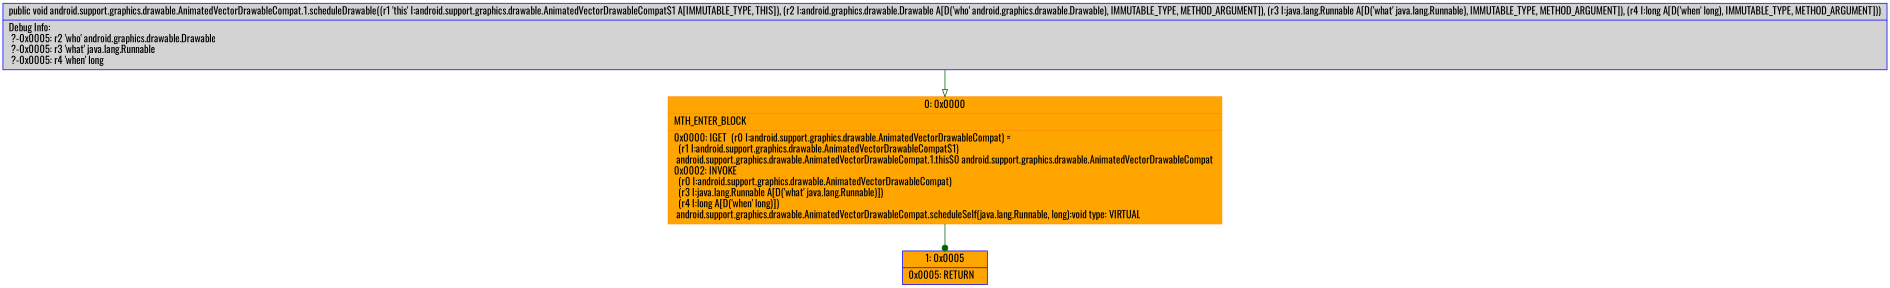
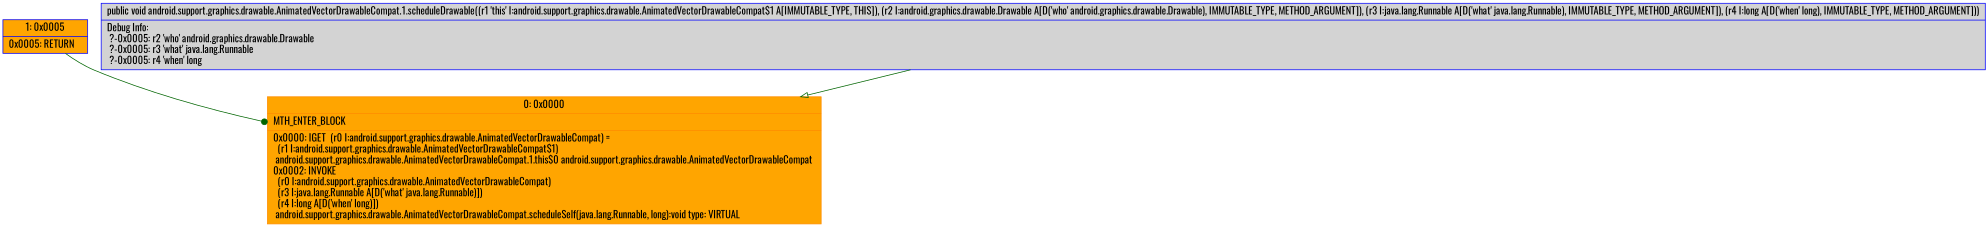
(945, 234) -> (161, 94)
